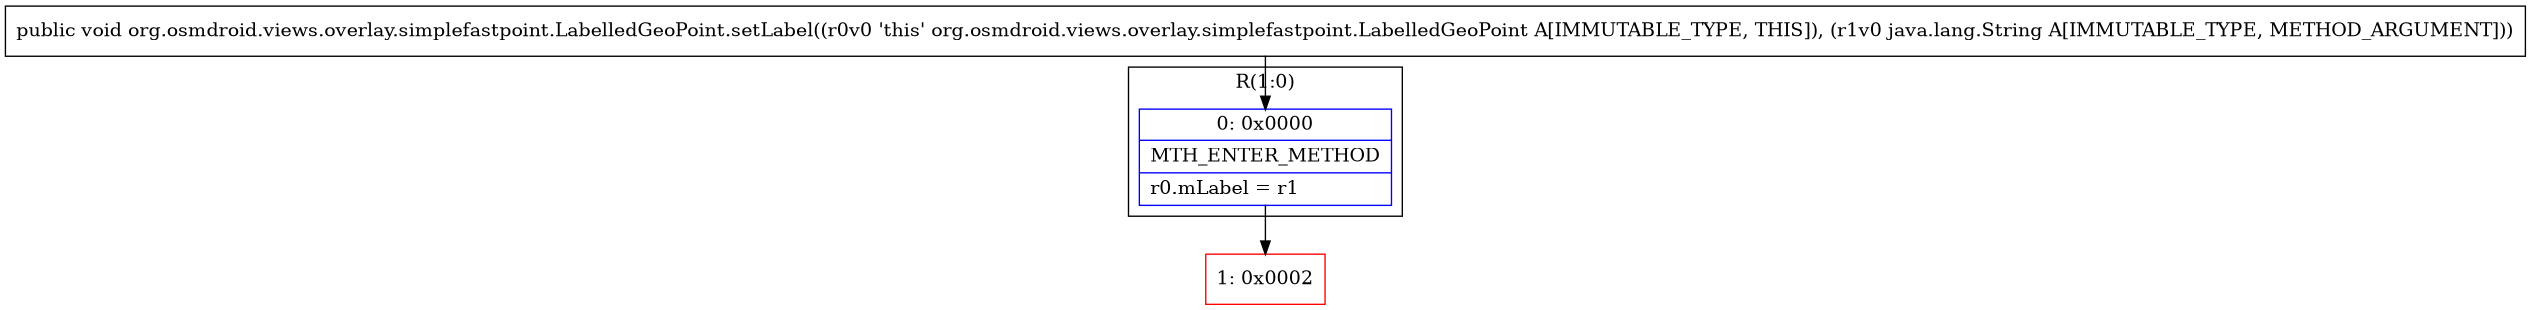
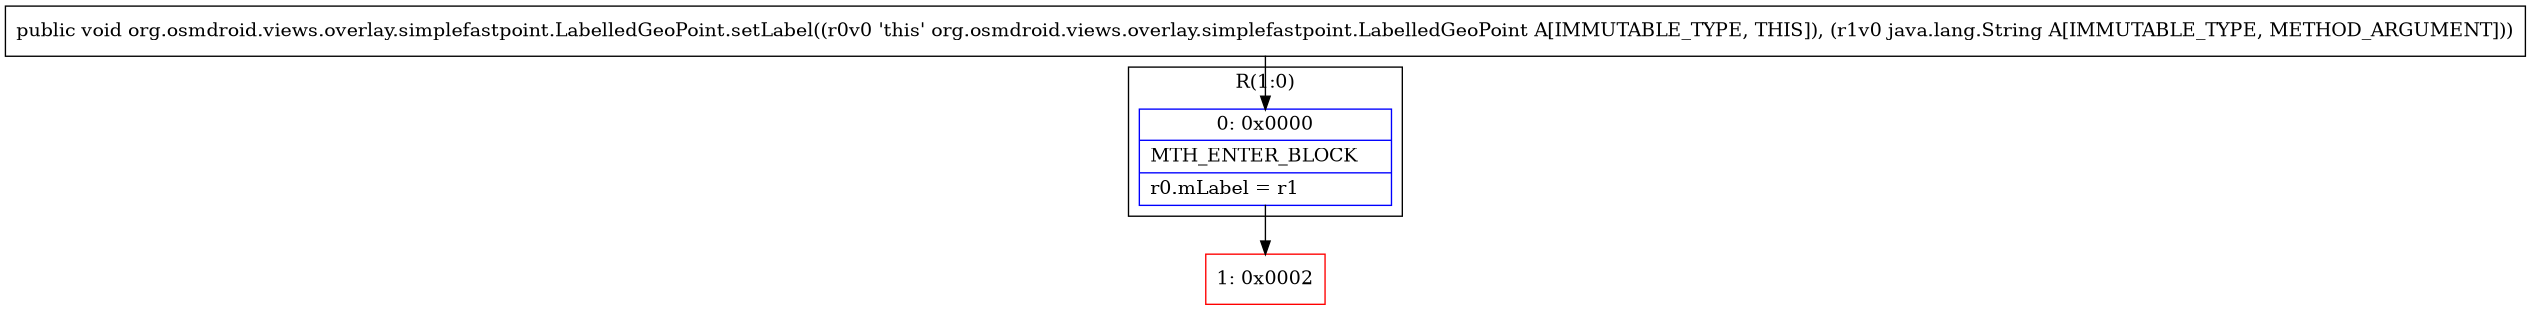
(1265, 156) -> (1255, 156)
